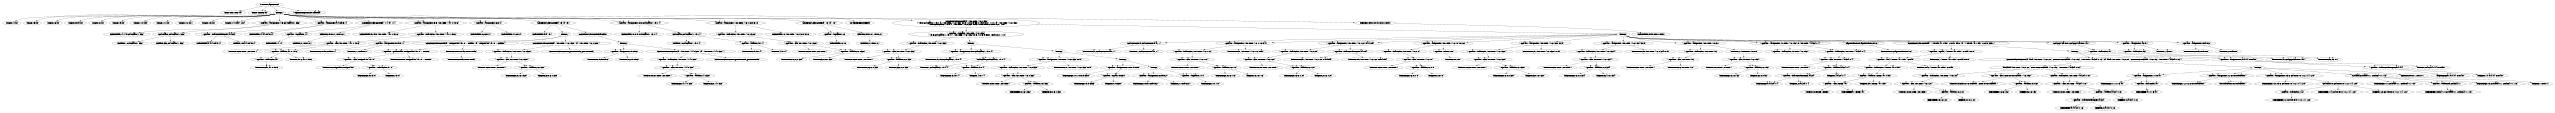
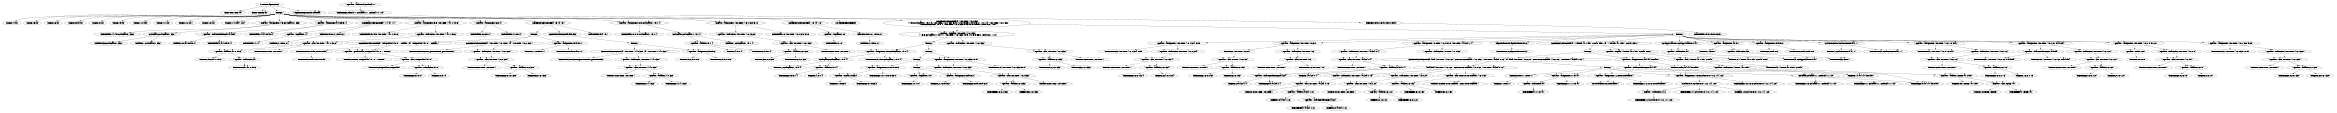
(1744, 51) -> (1237, 51)
(2408, 80) -> (1871, 80)
